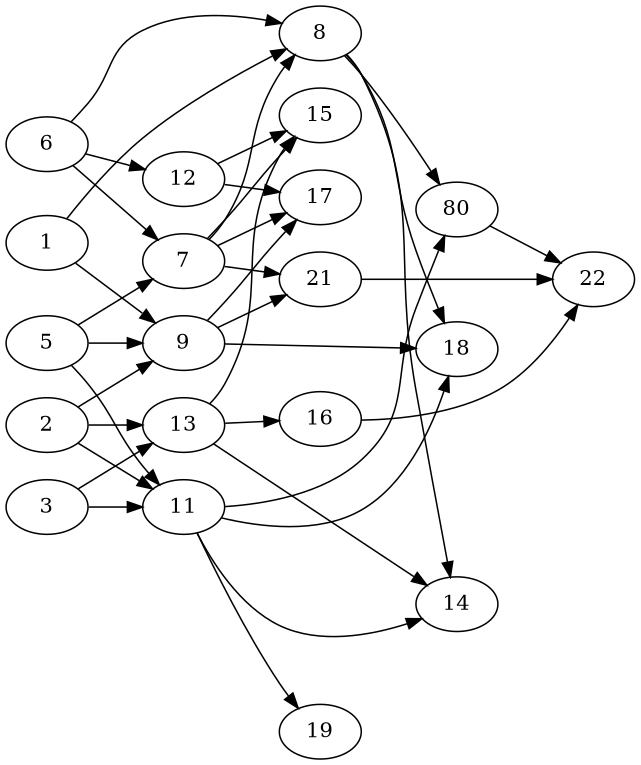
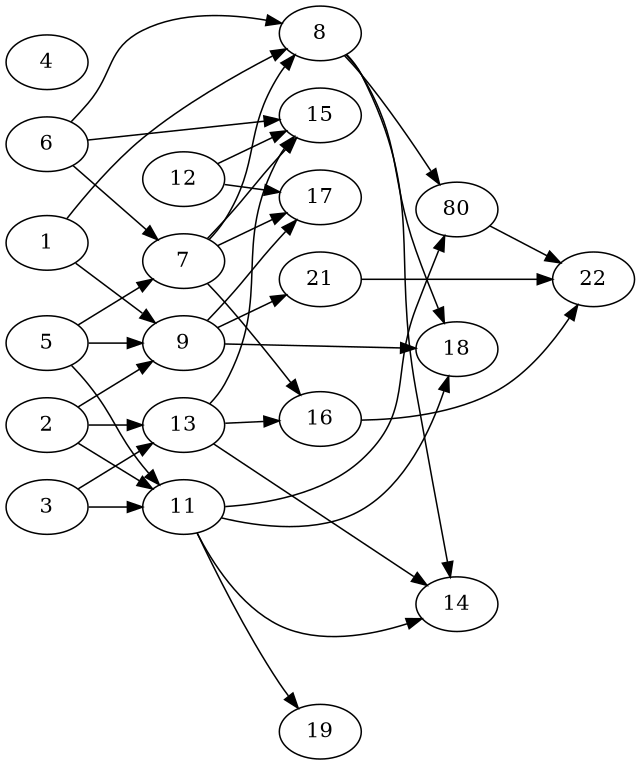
none -> (47, 62)
(106, 159) -> (176, 131)
(241, 269) -> (232, 310)
